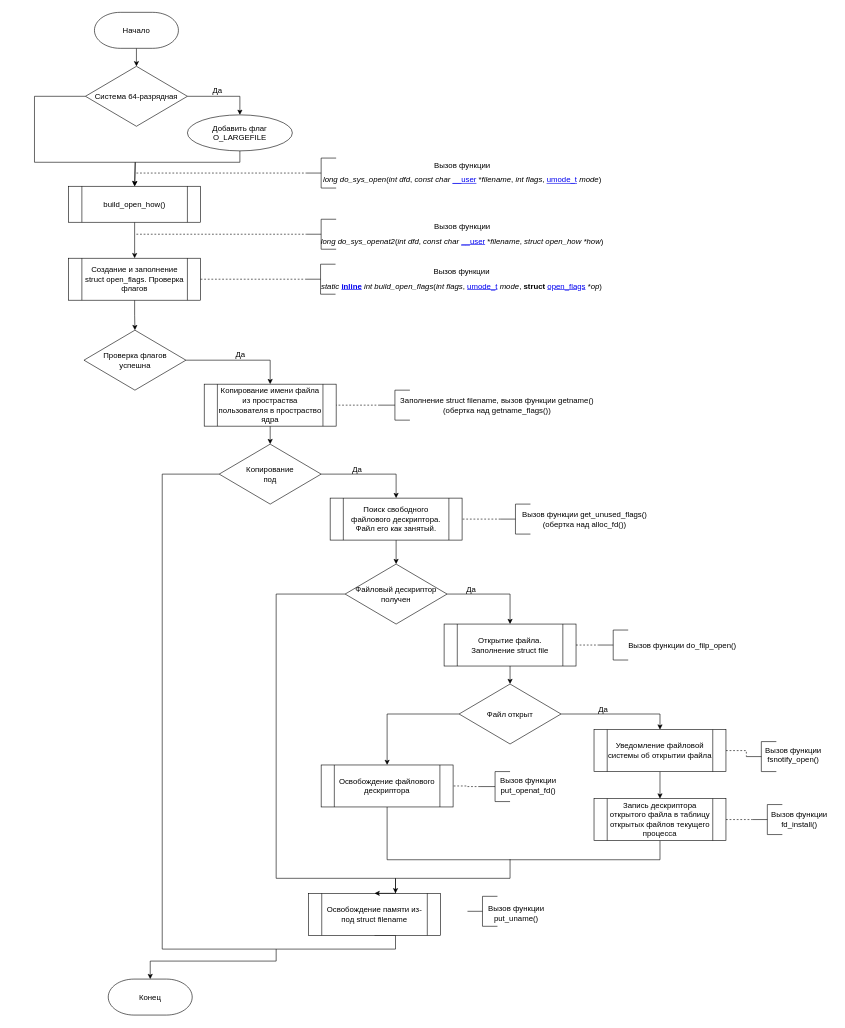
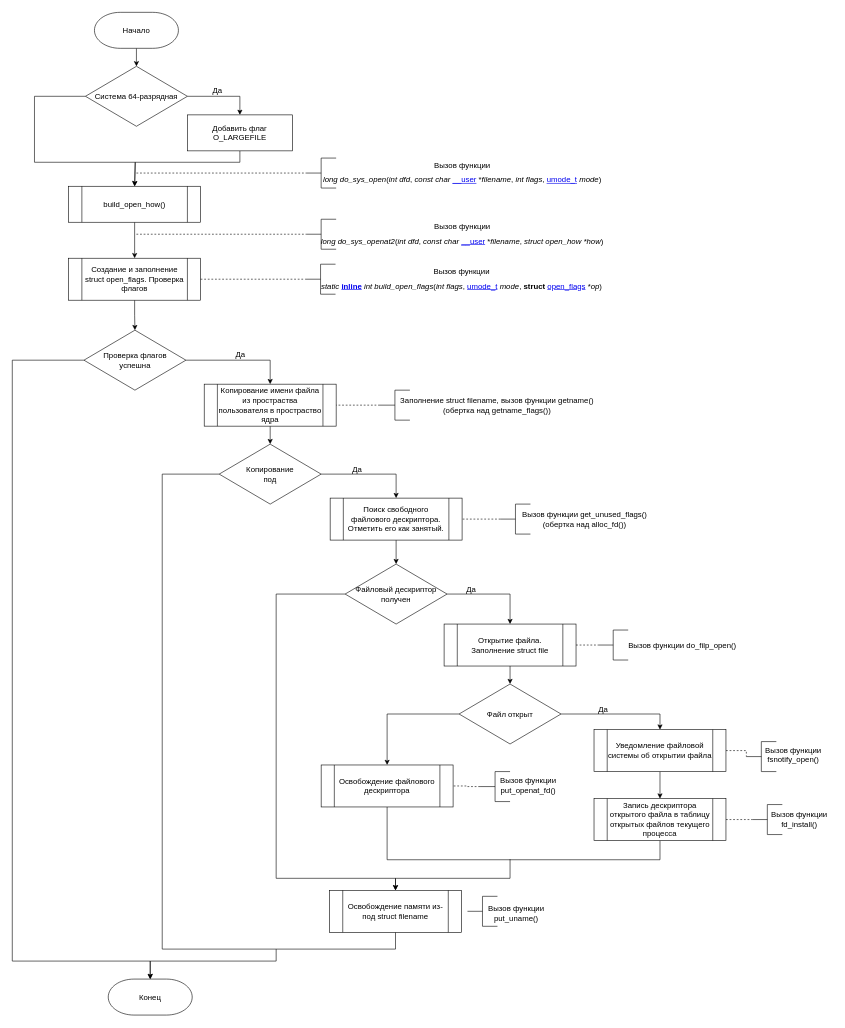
(240, 133) -> (240, 133)
(396, 519) -> (396, 519)
none -> (12, 693)
(375, 915) -> (396, 912)
